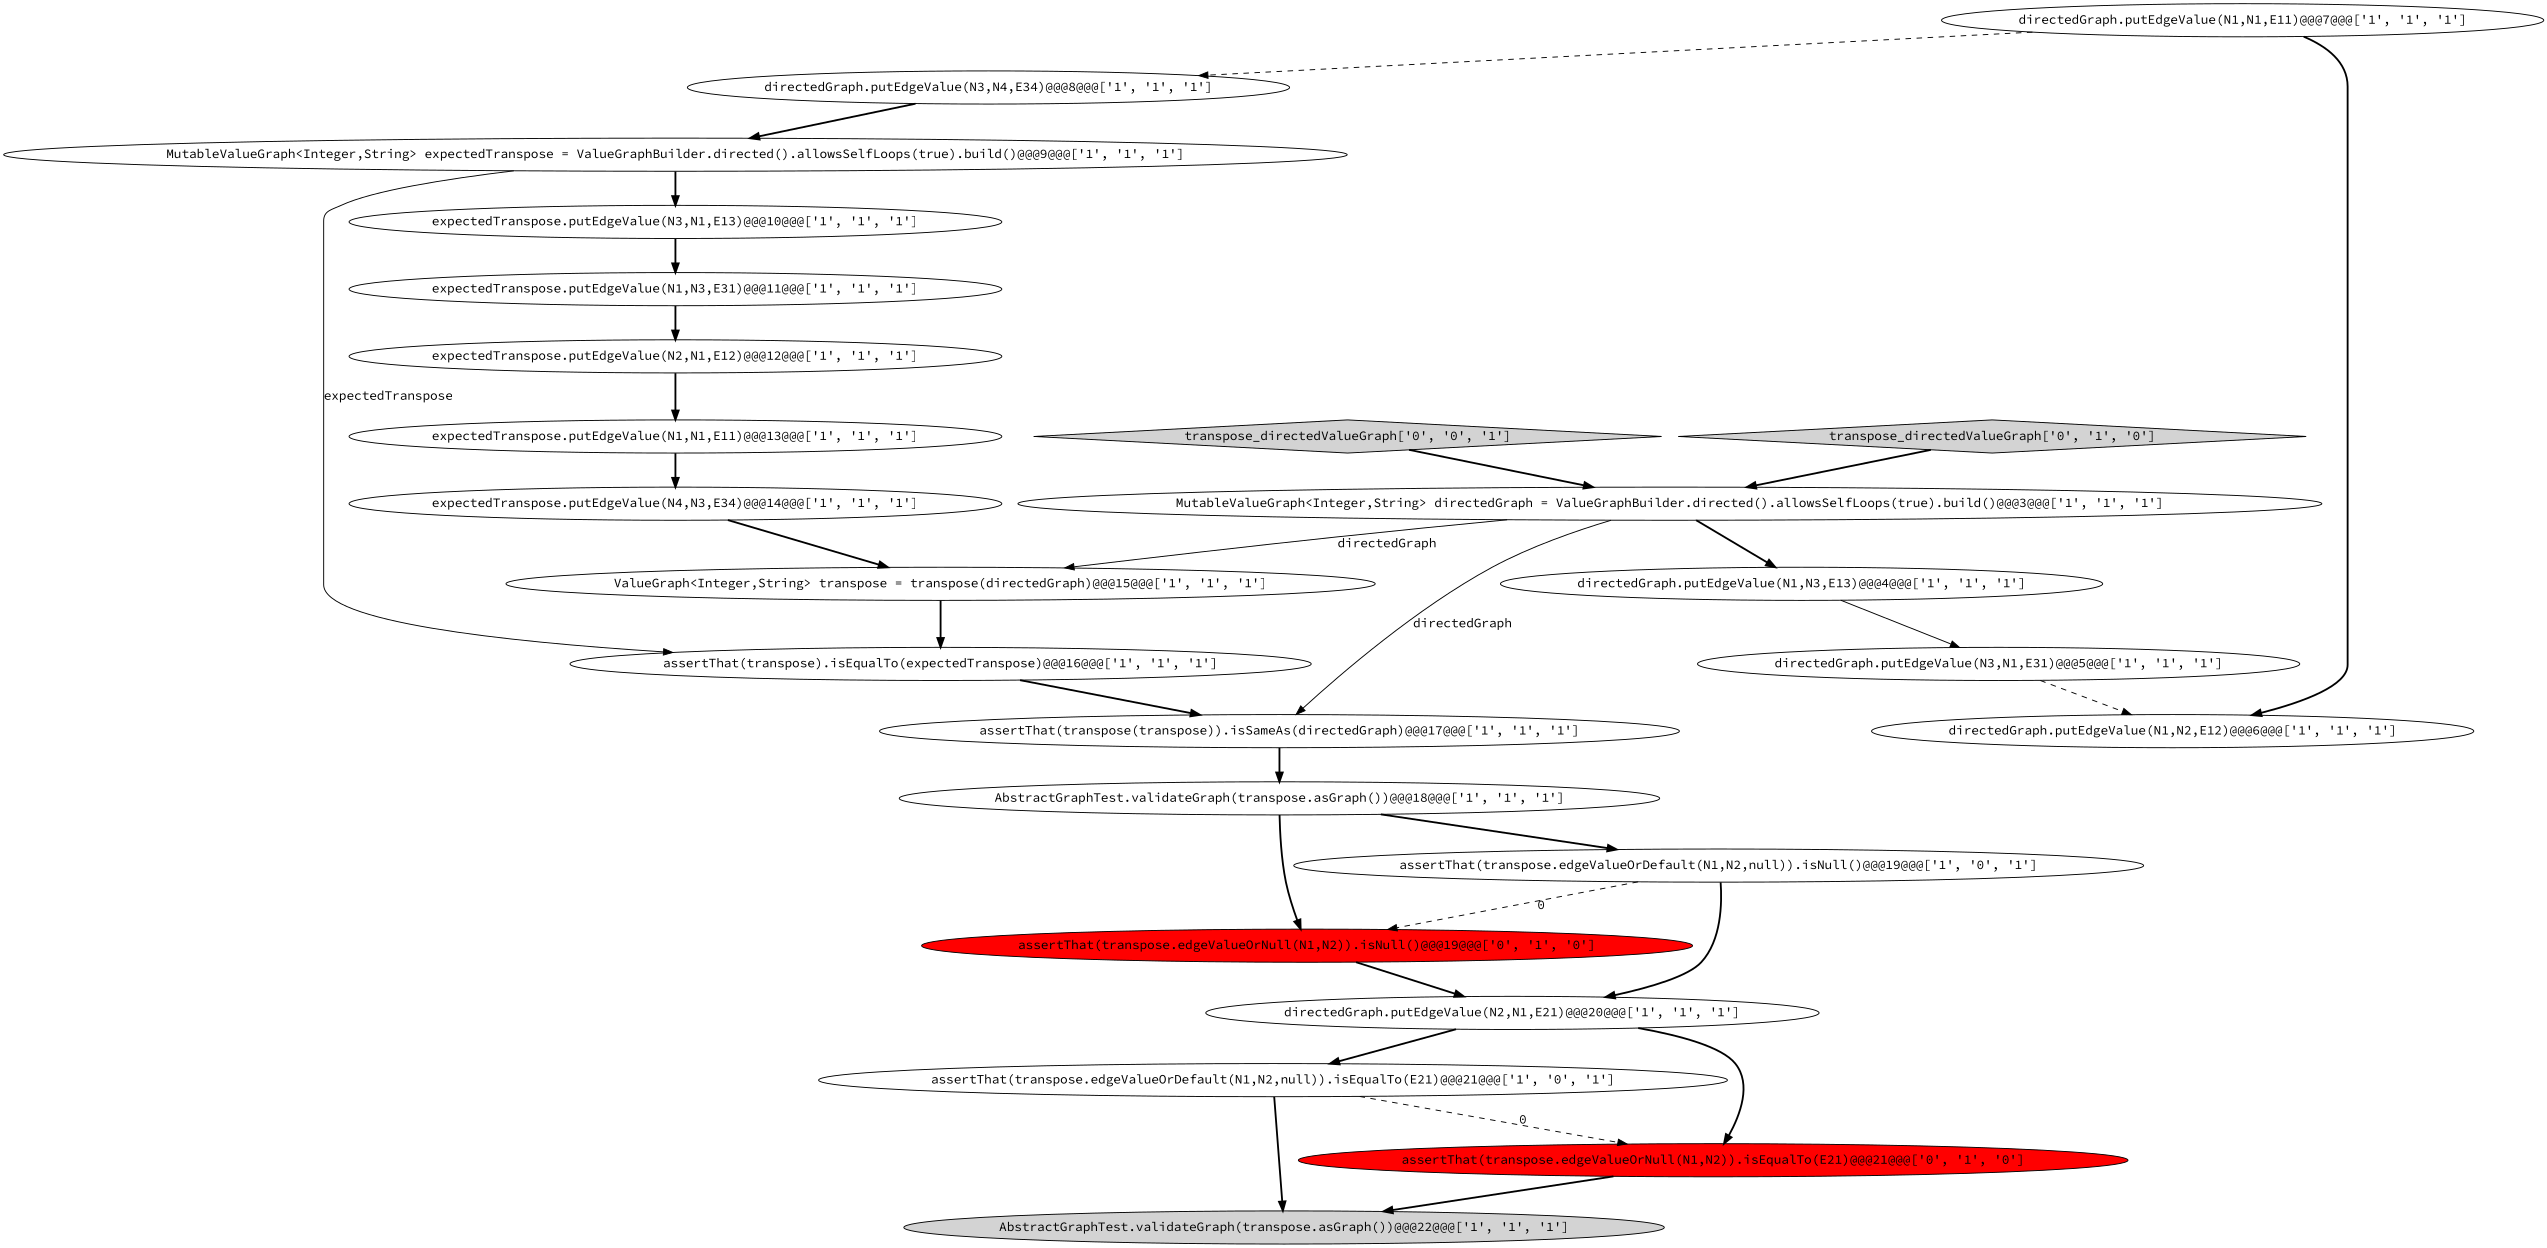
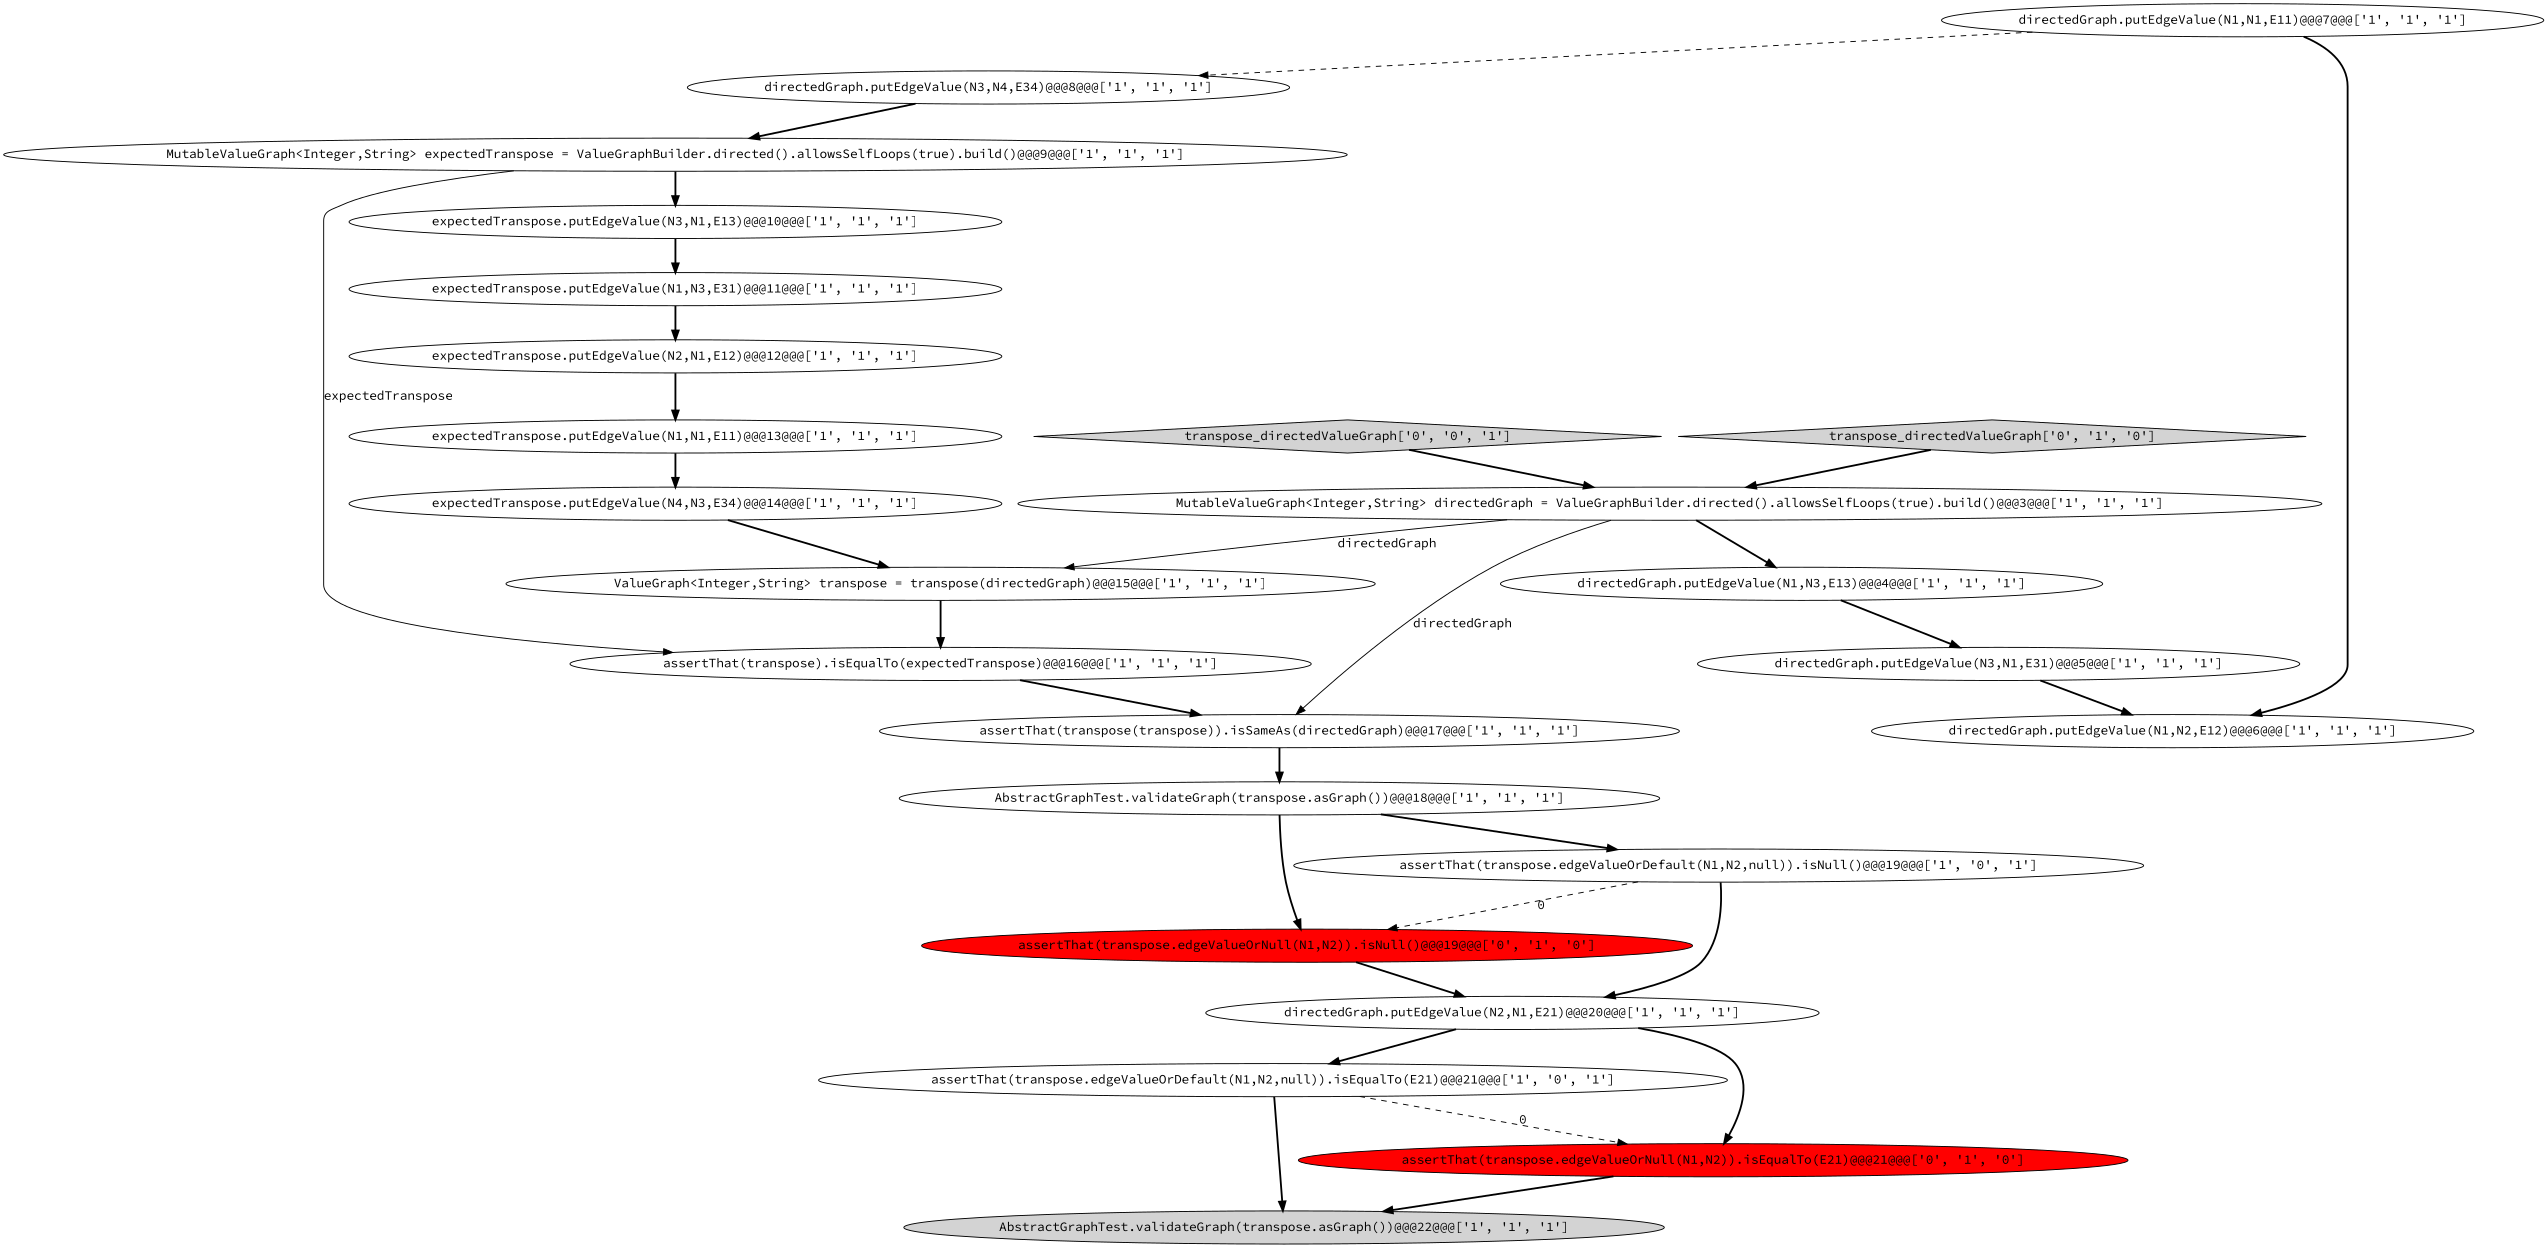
(1896, 622) -> (1896, 622)
(2081, 696) -> (2081, 696)
